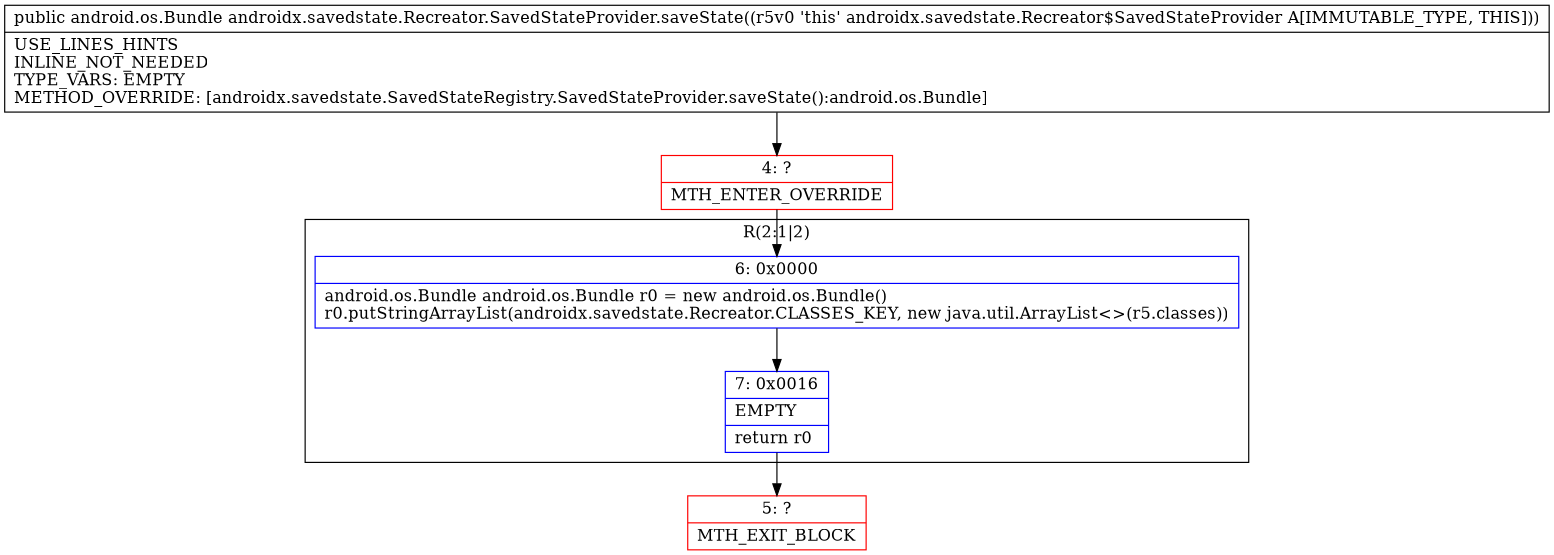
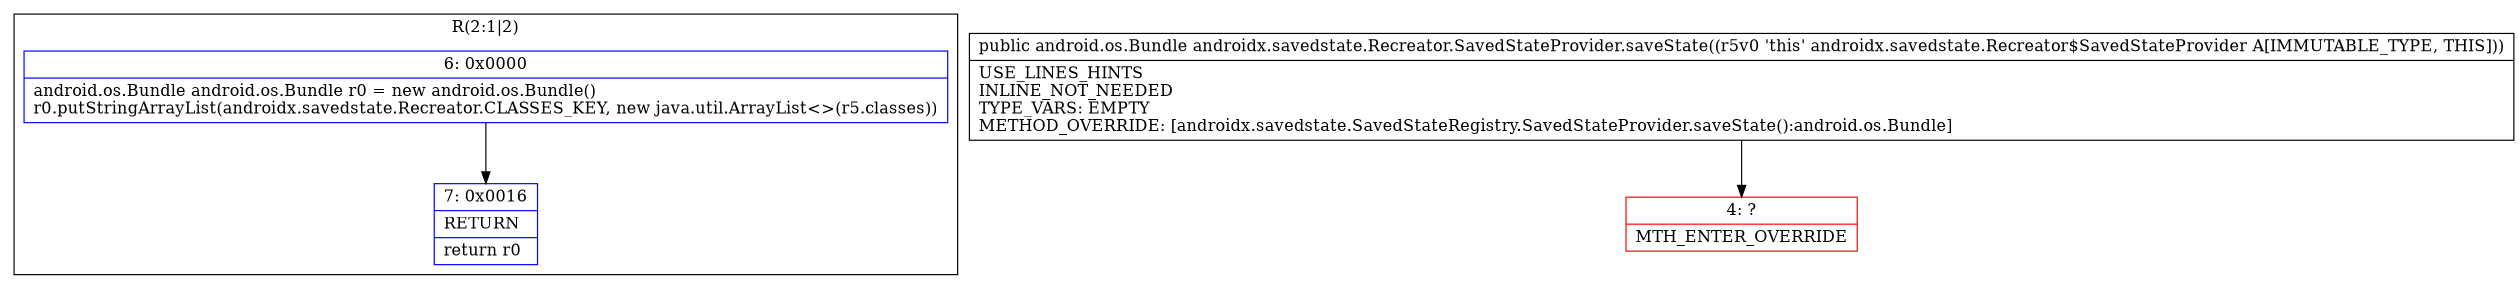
(777, 227) -> none
(766, 411) -> (482, 224)
(777, 523) -> none
